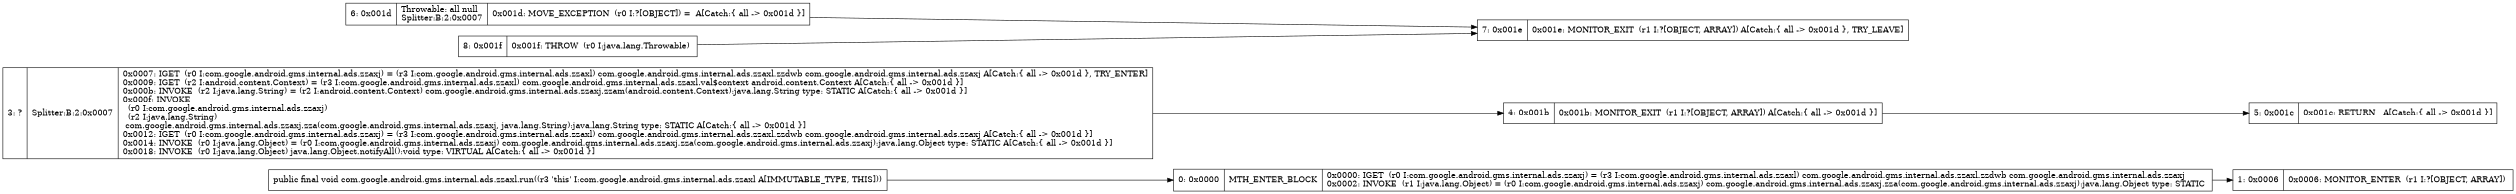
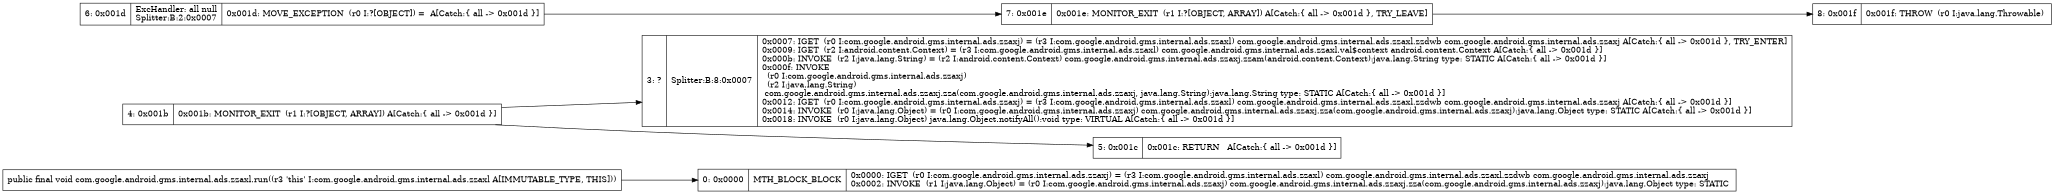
(439, 10) -> (176, 10)
(1084, 39) -> (1620, 14)
(73, 113) -> (712, 81)
(1325, 113) -> (569, 105)
(1273, 180) -> (797, 180)
(2373, 180) -> none
